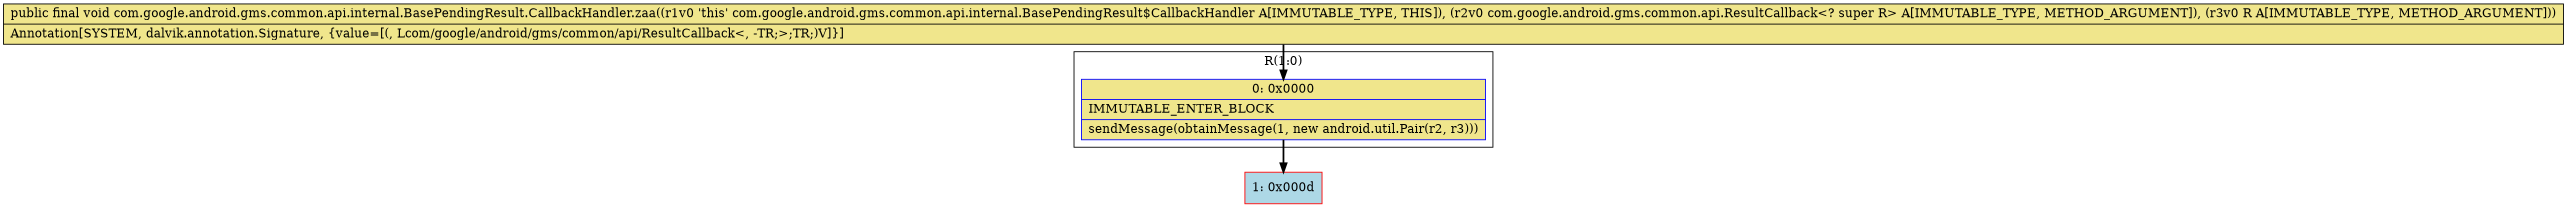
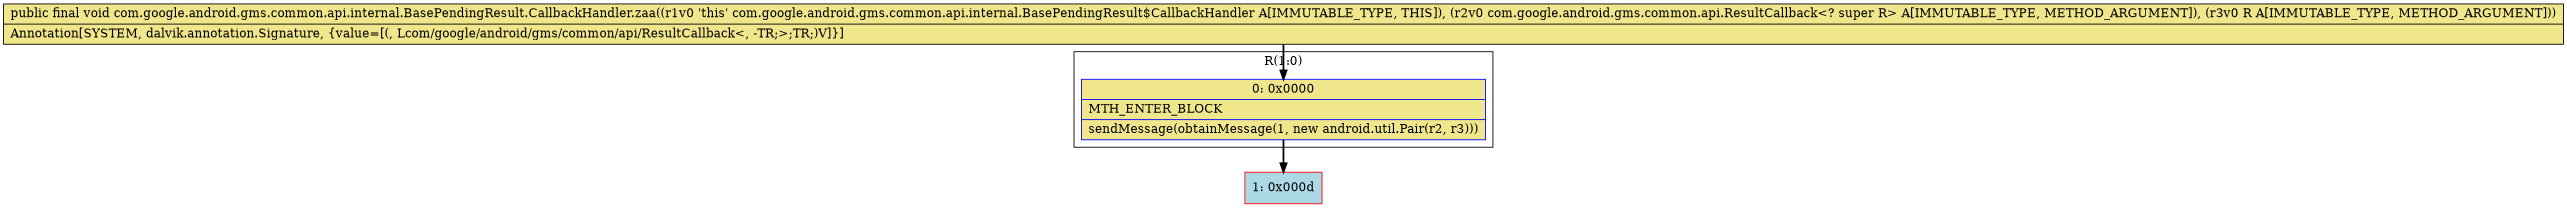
(1181, 109) -> (1156, 109)
